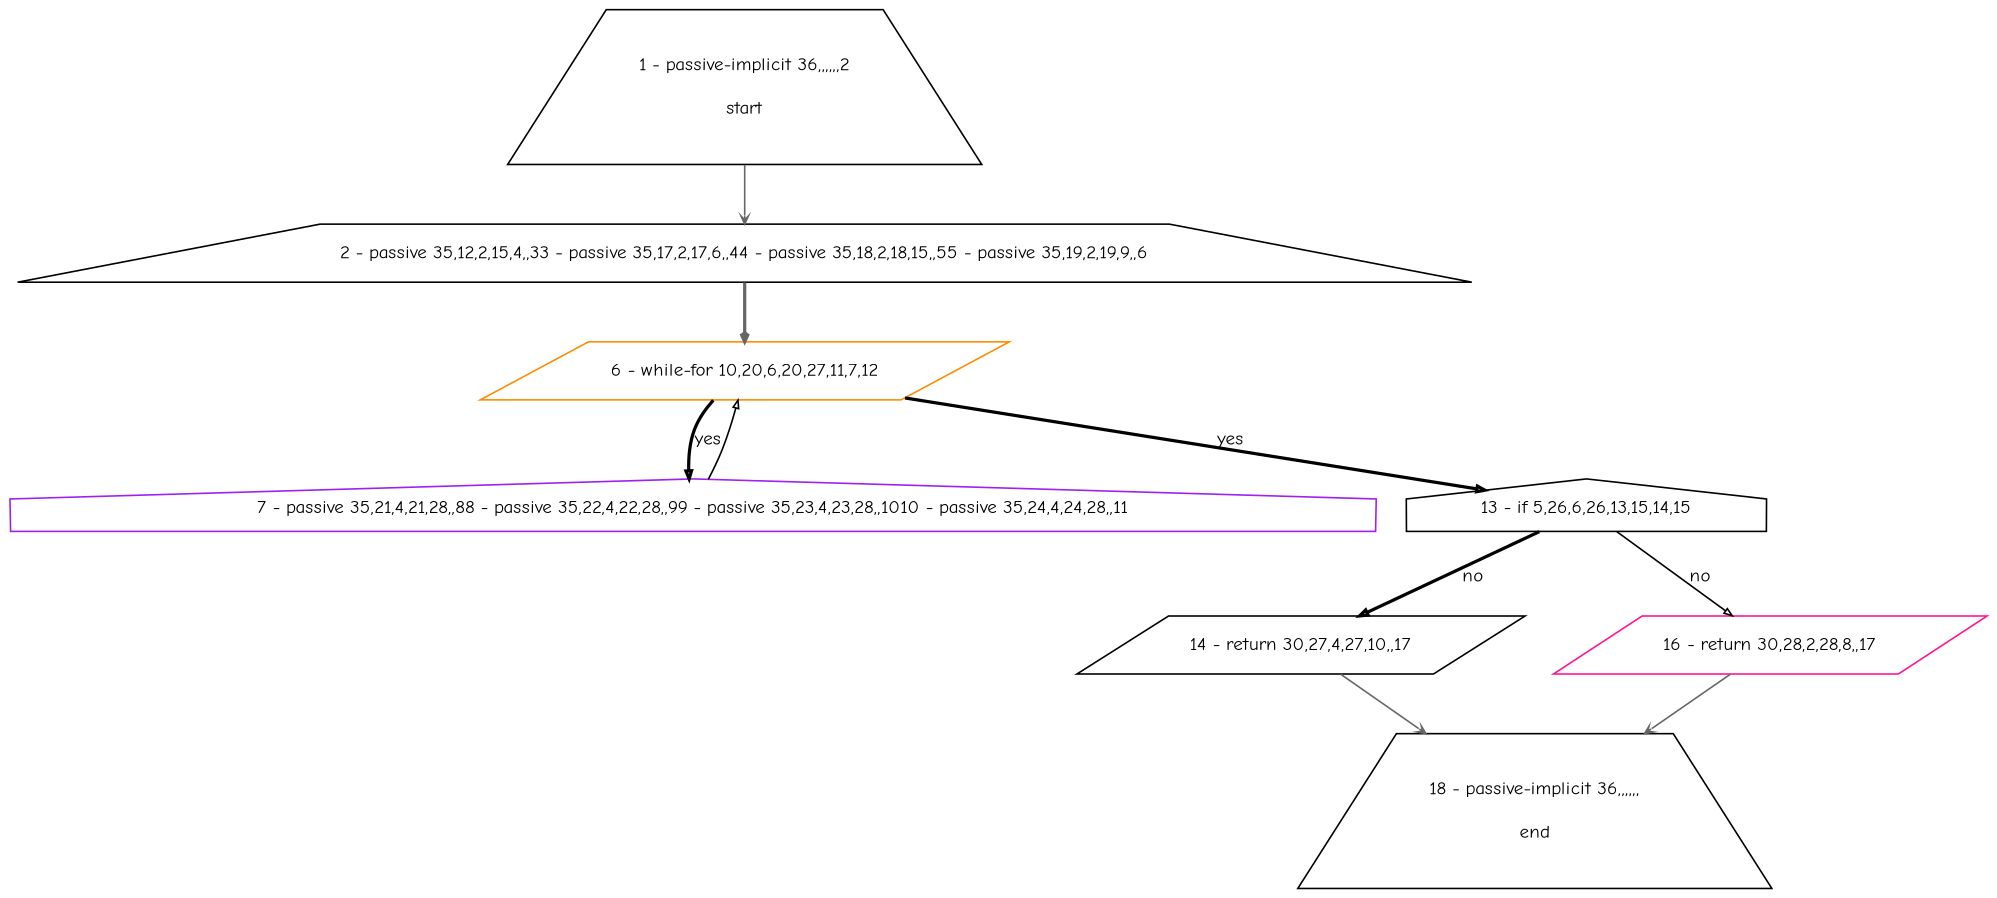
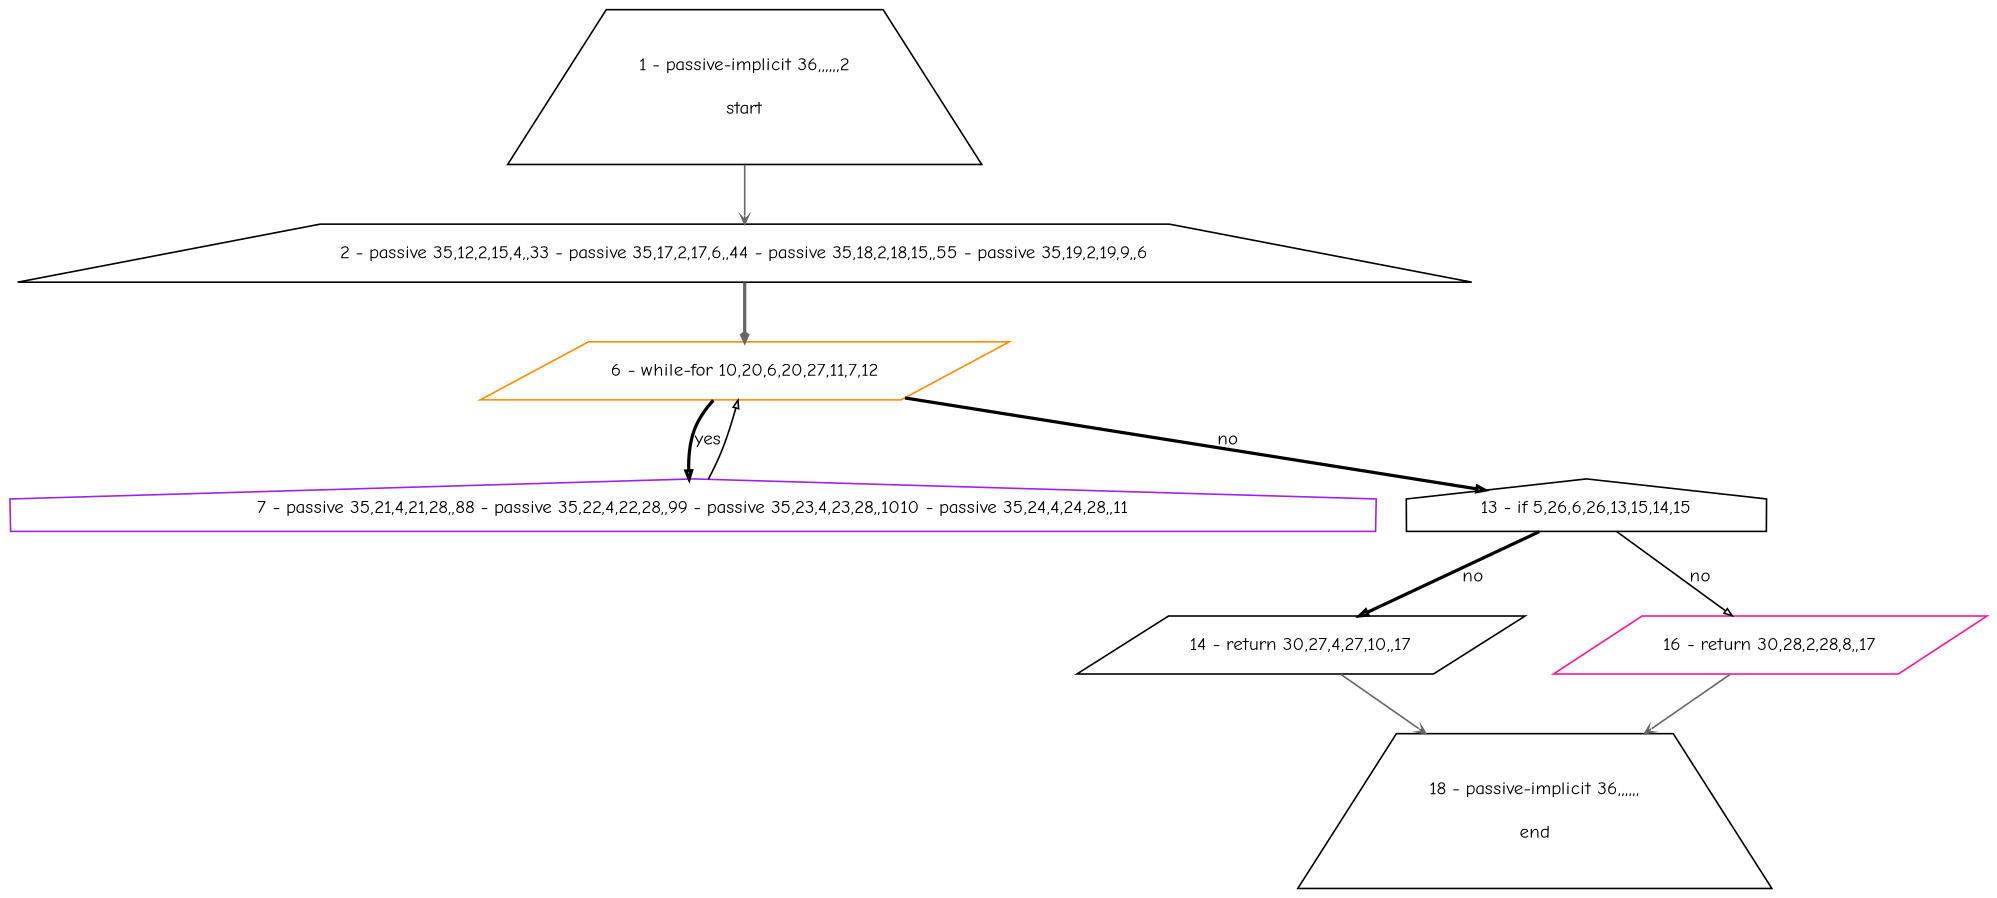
(1231, 439) -> (1228, 439)
